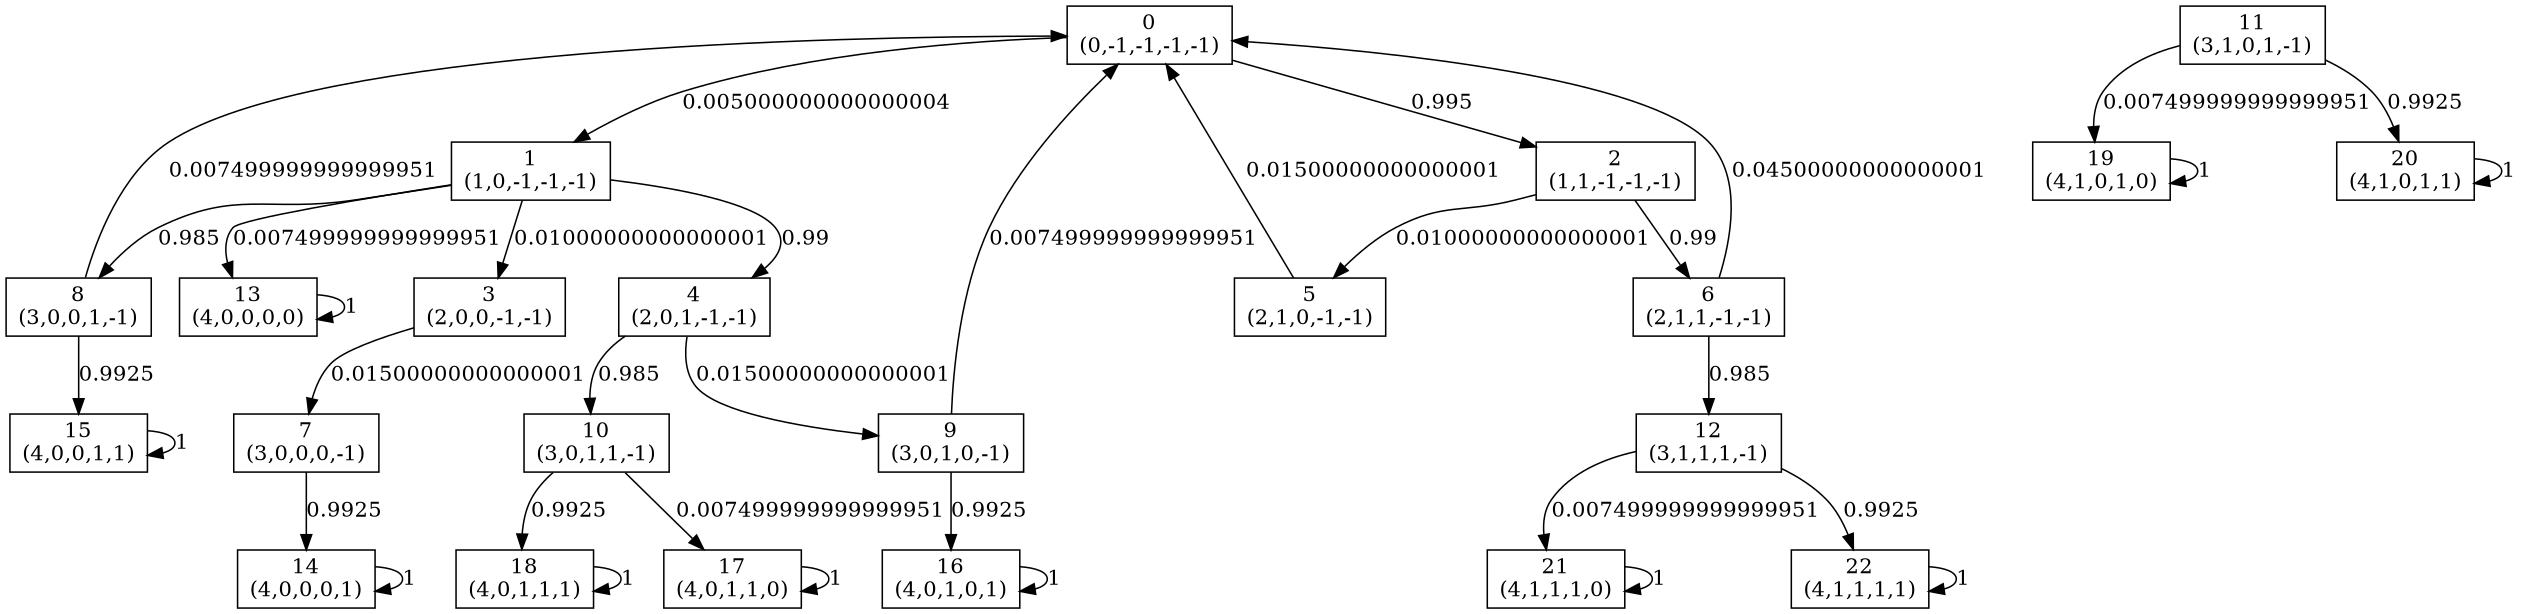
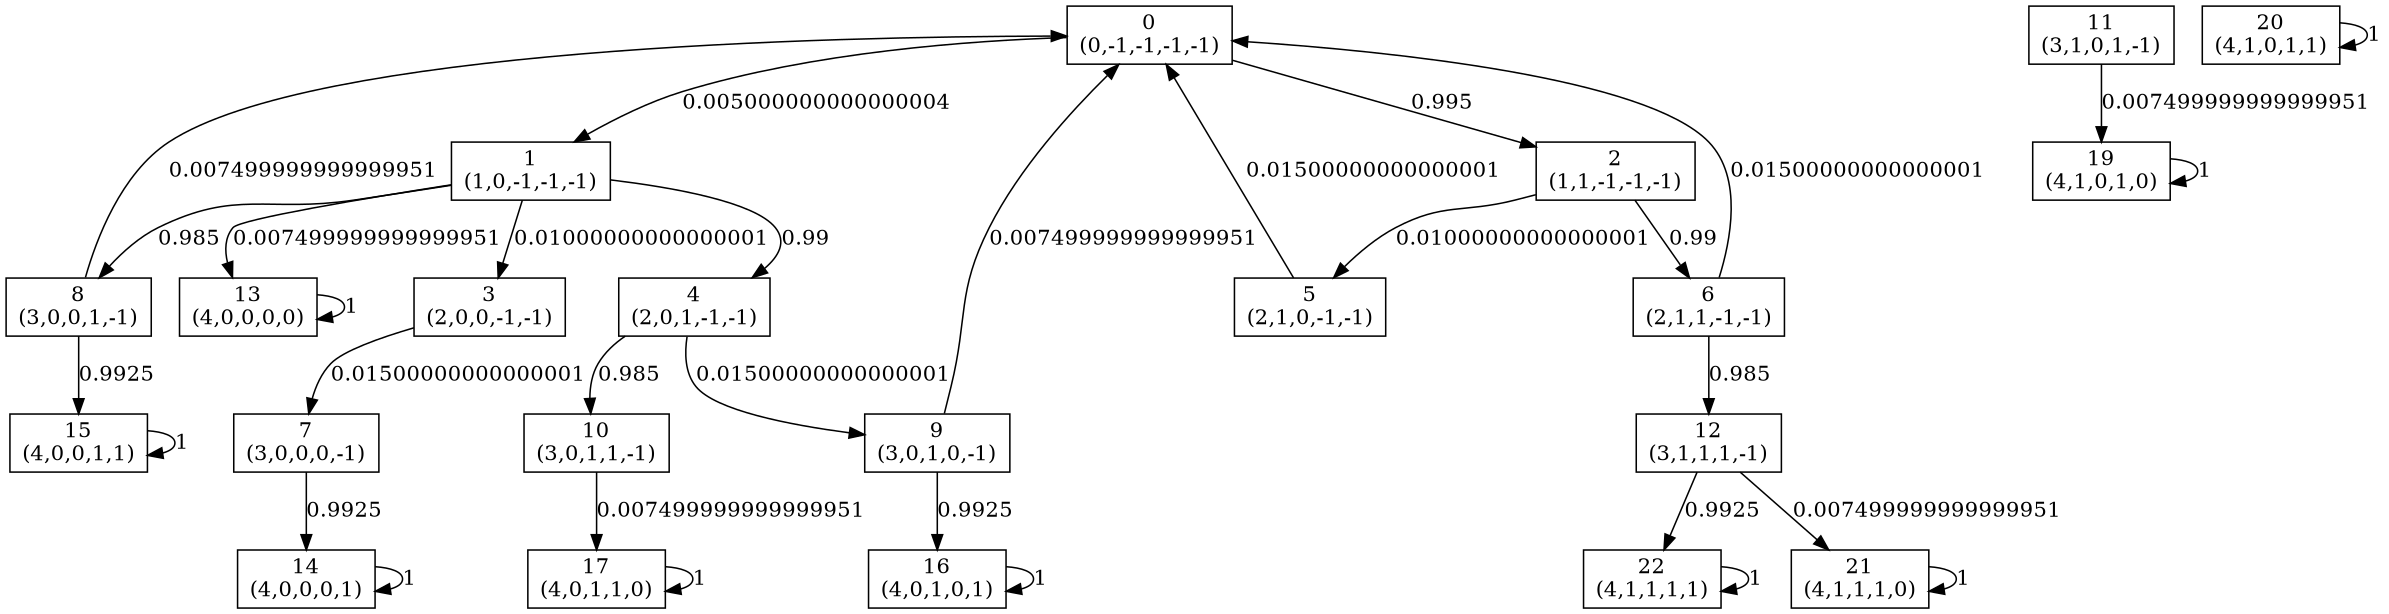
(2367, 87) -> none
(1859, 171) -> (1858, 171)
(525, 579) -> none
